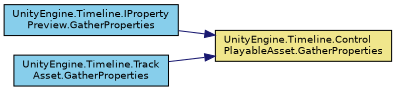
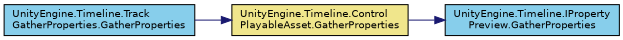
(192, 32) -> (421, 20)
(91, 71) -> (99, 20)
